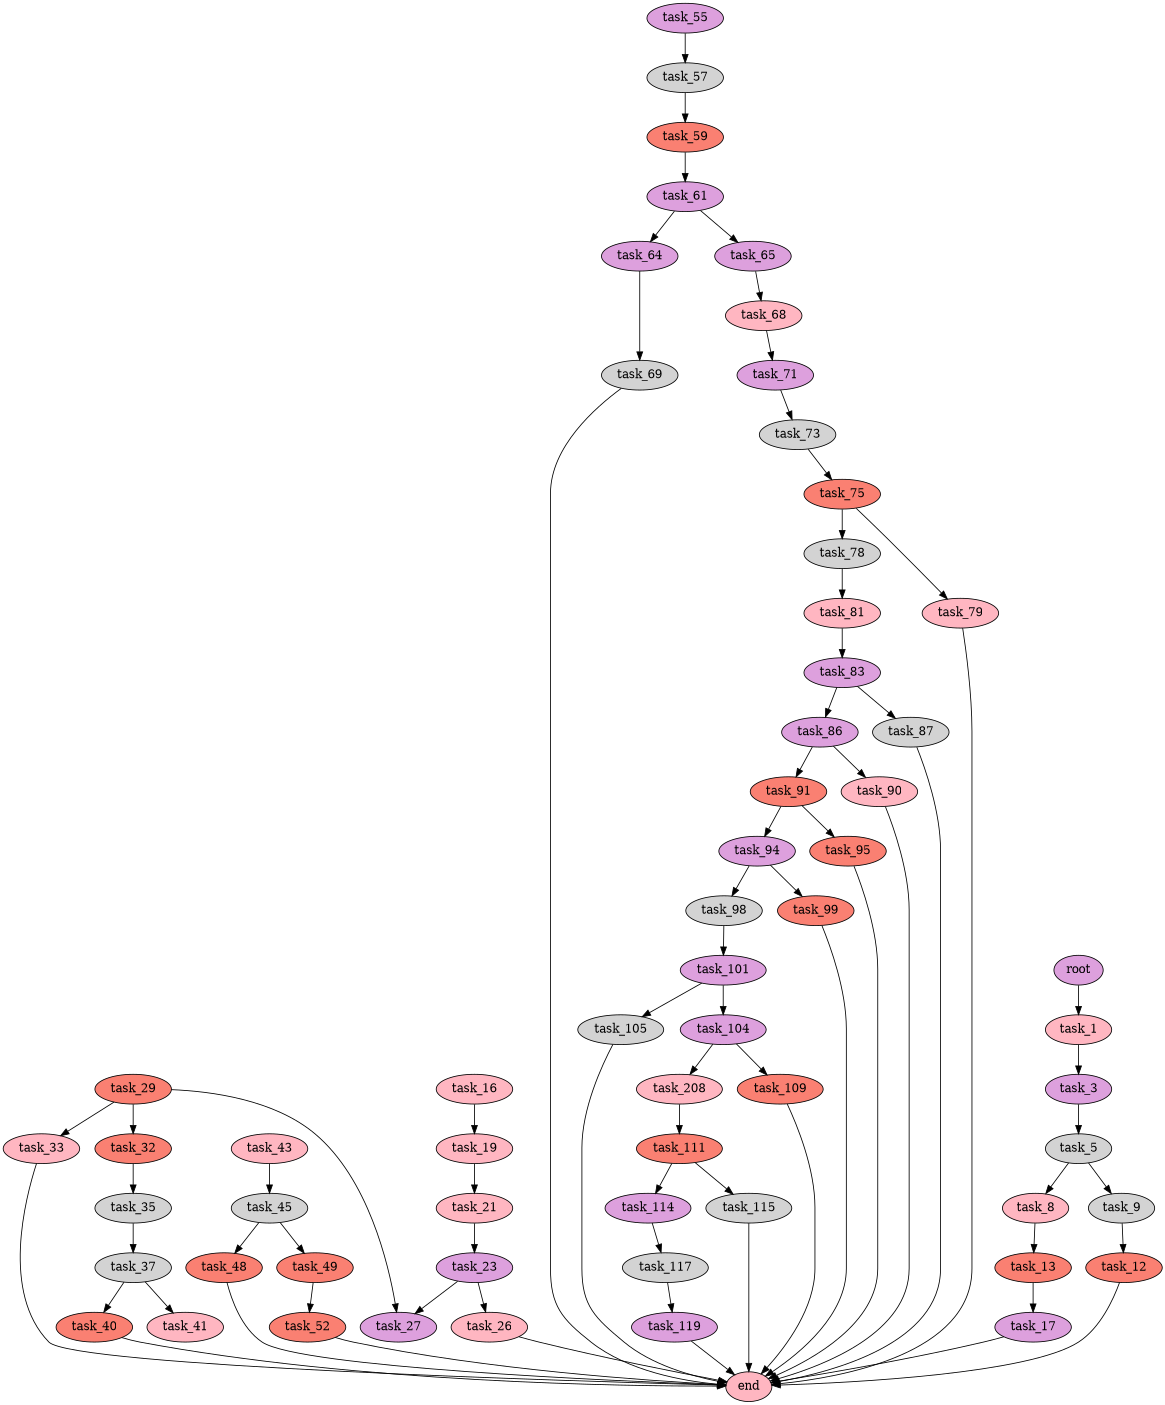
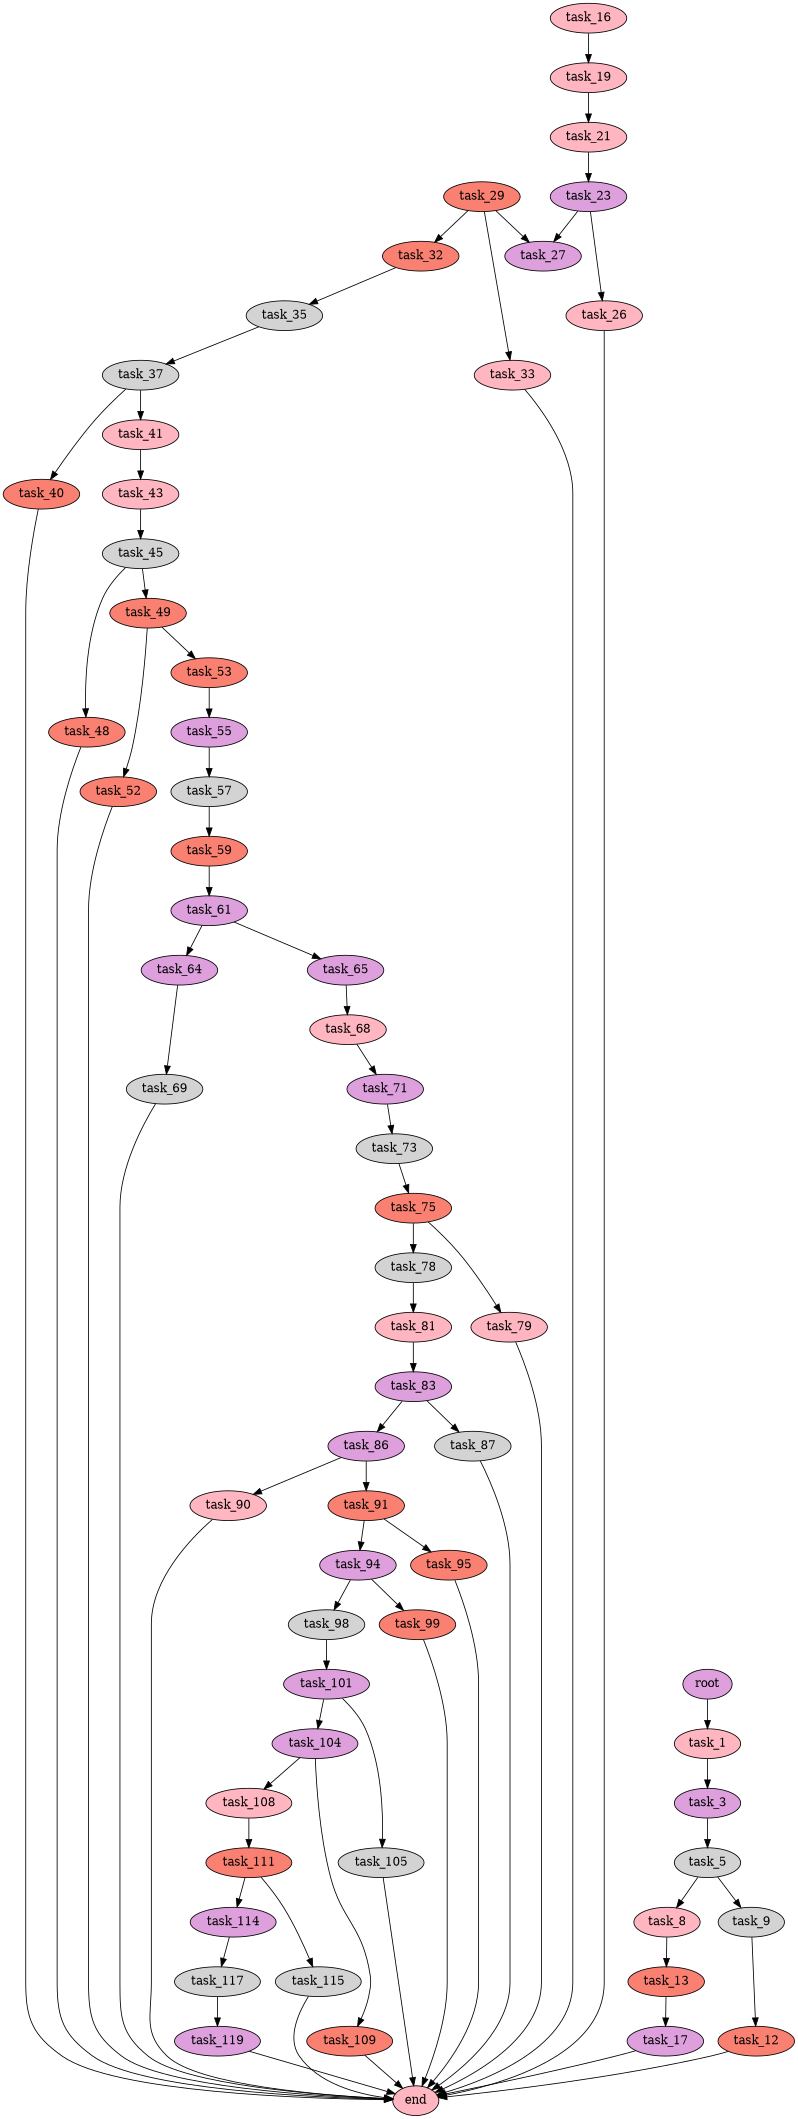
none -> (141, 460)
none -> (209, 673)
(679, 1089) -> (249, 1803)
